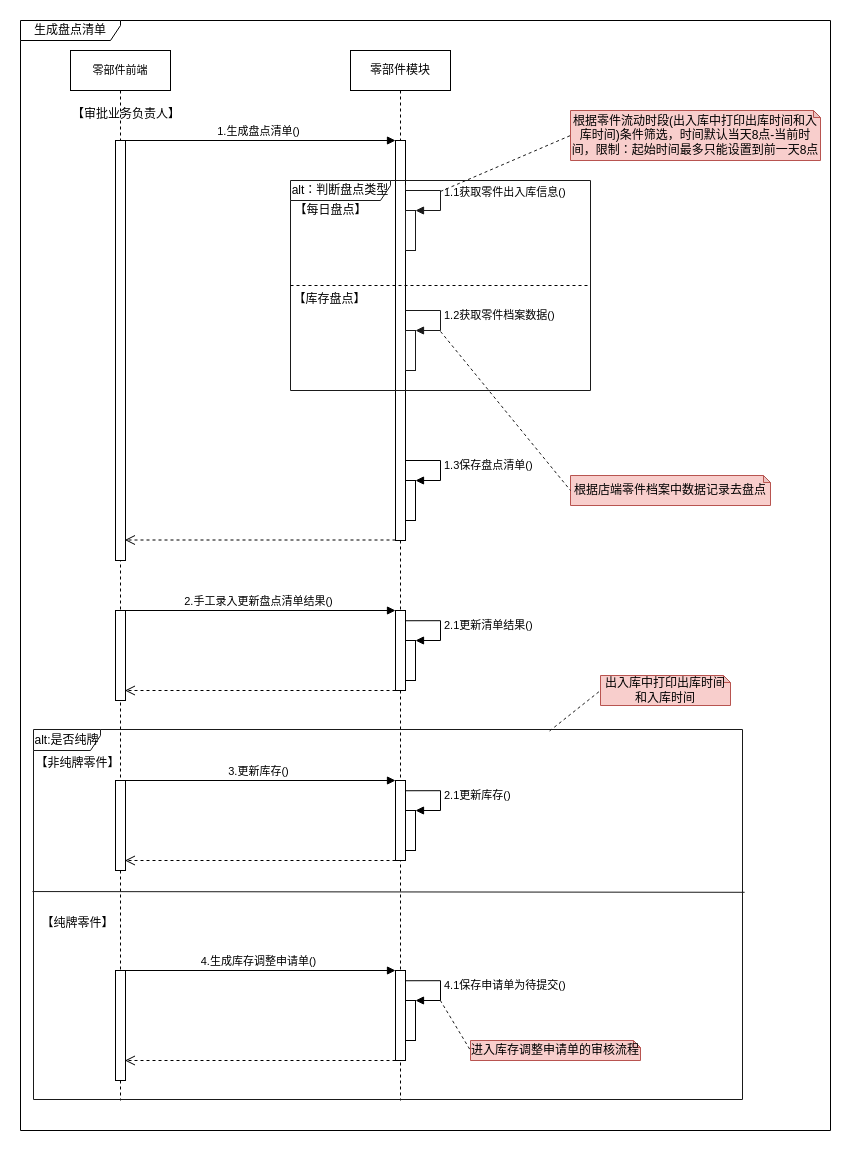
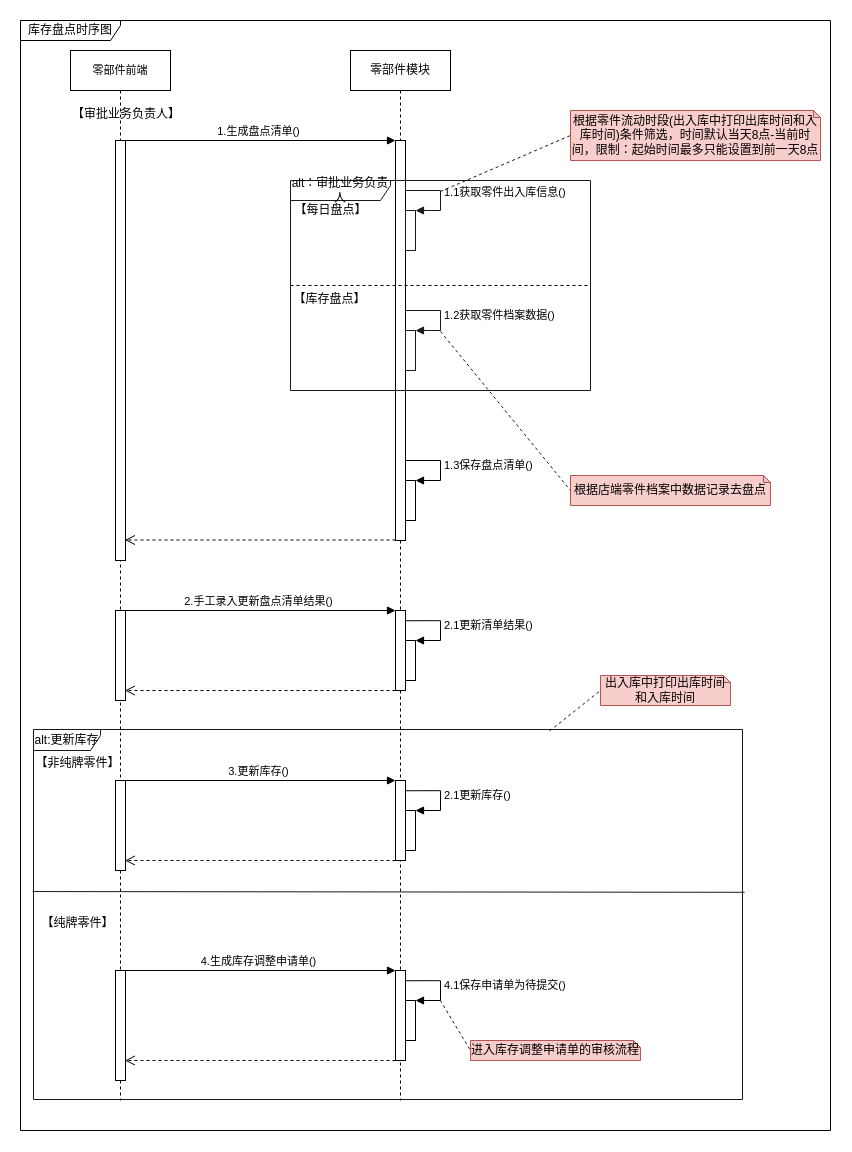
(71, 31) -> (71, 31)
(341, 191) -> (341, 191)
(67, 741) -> (67, 741)
